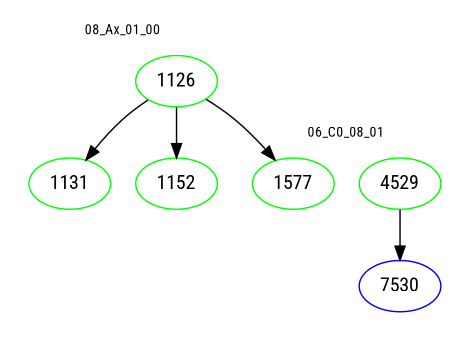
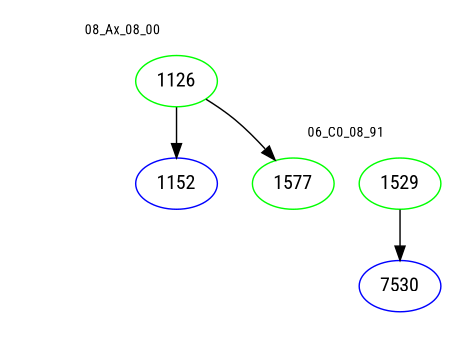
(123, 31) -> (123, 31)
(347, 133) -> (347, 133)
(70, 184) -> none
(177, 184) -> (177, 184)
(400, 184) -> (400, 184)
